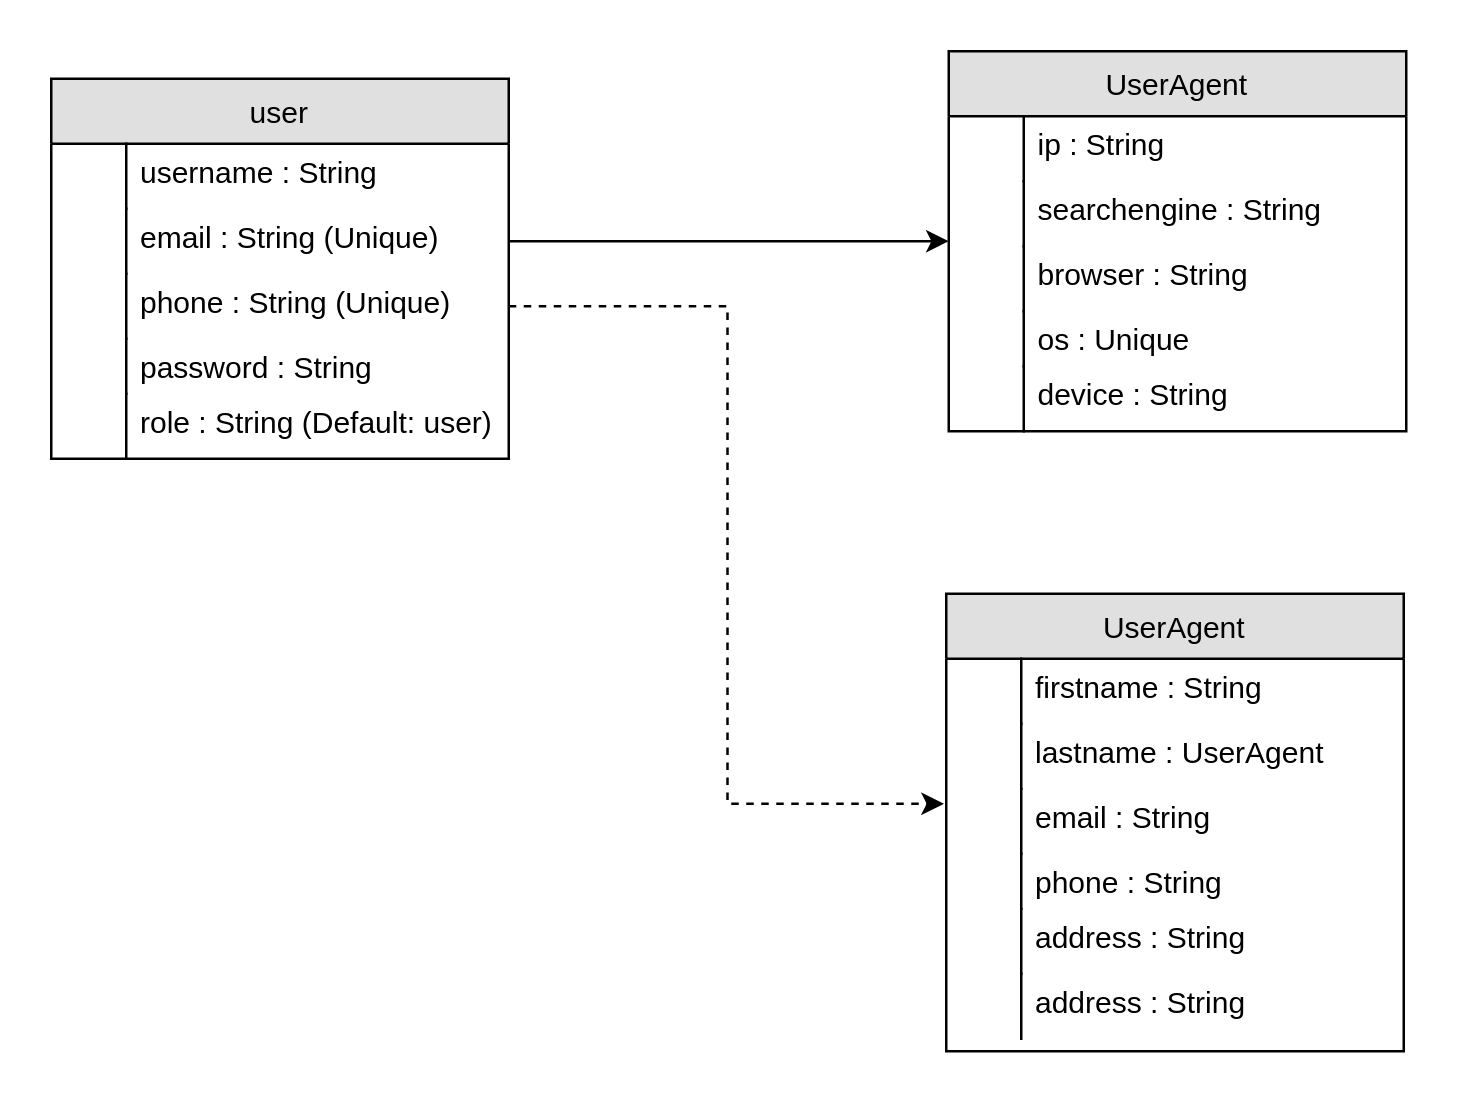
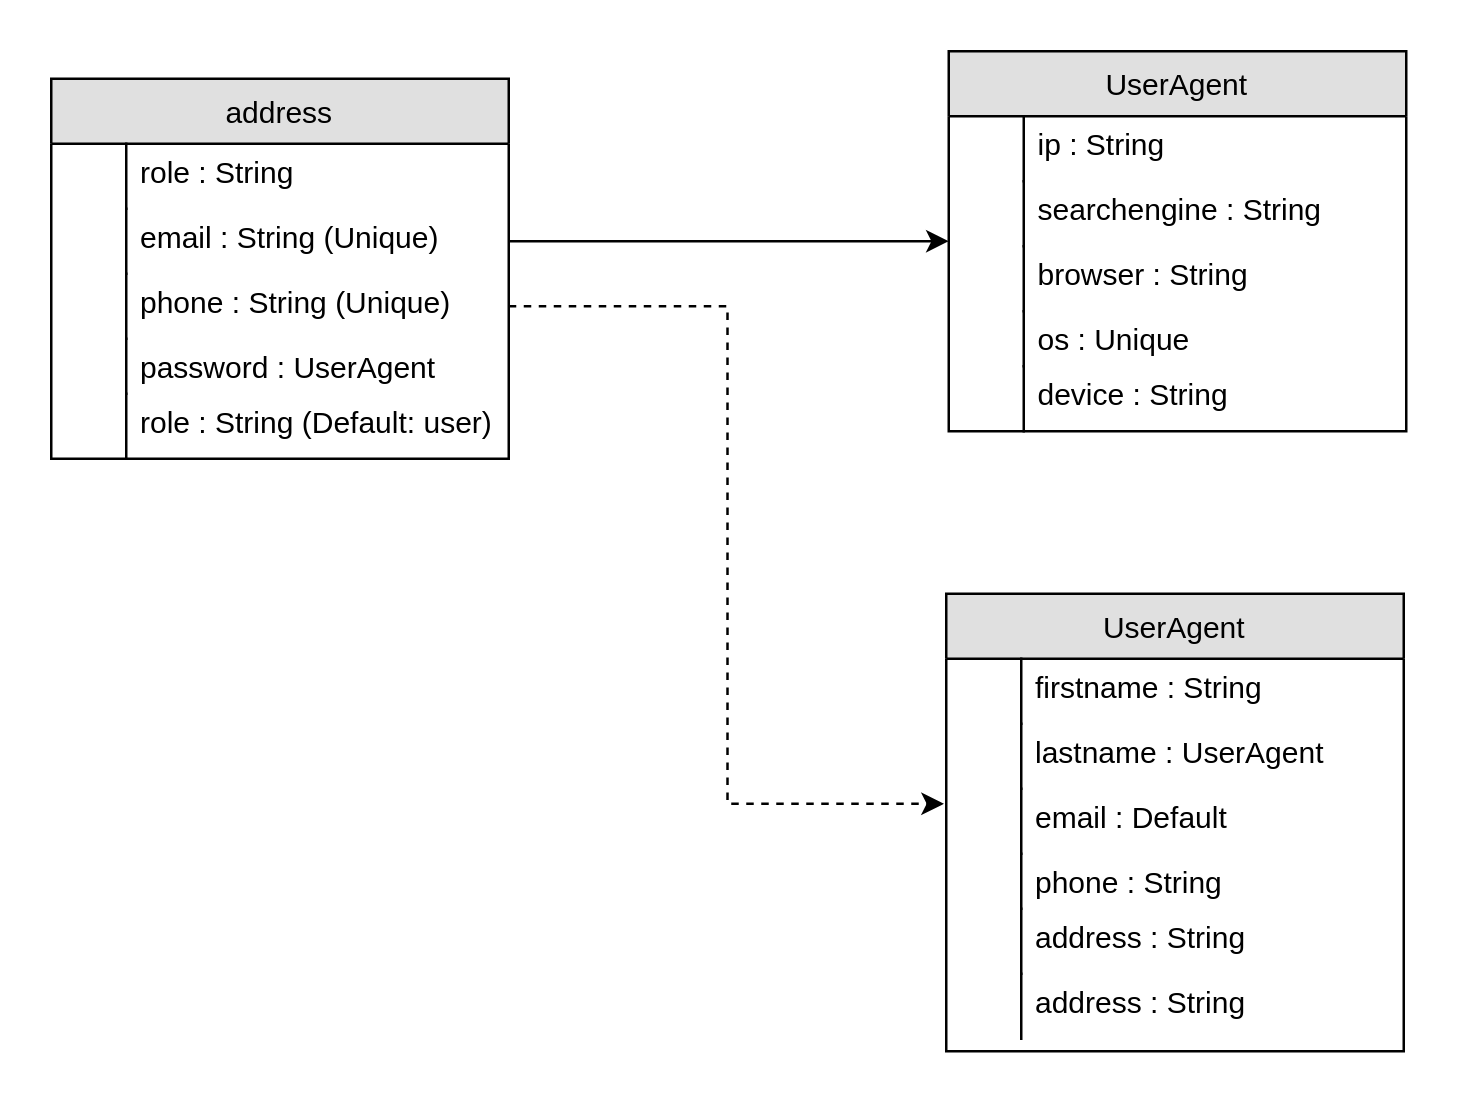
(279, 113) -> (279, 113)
(267, 173) -> (230, 173)
(267, 368) -> (296, 368)
(1129, 818) -> (1138, 818)
